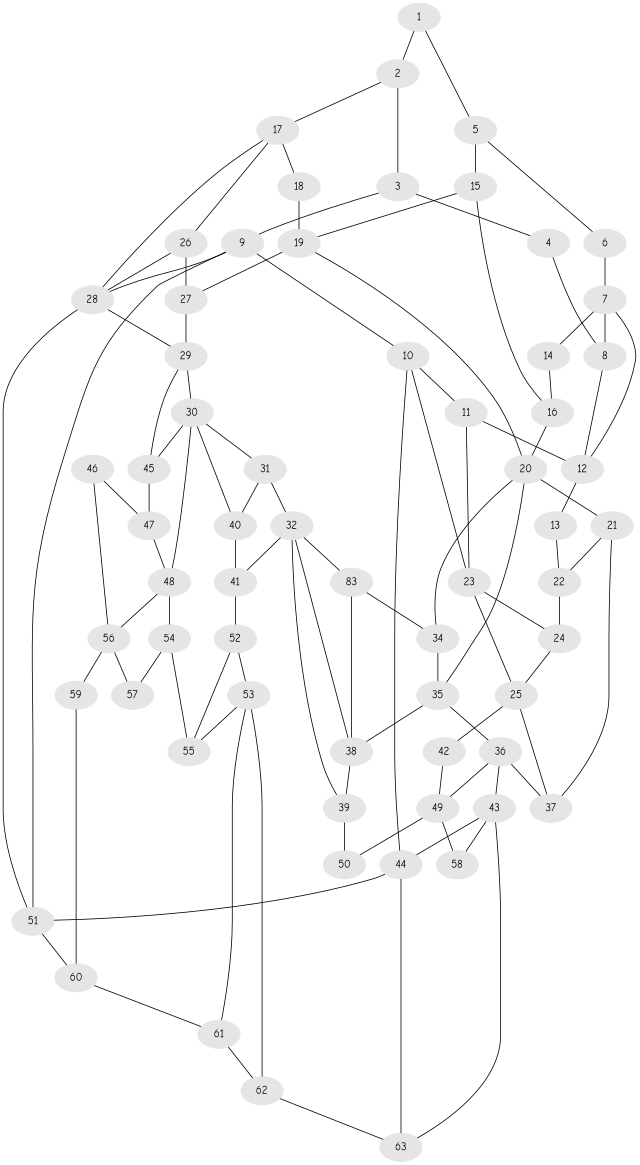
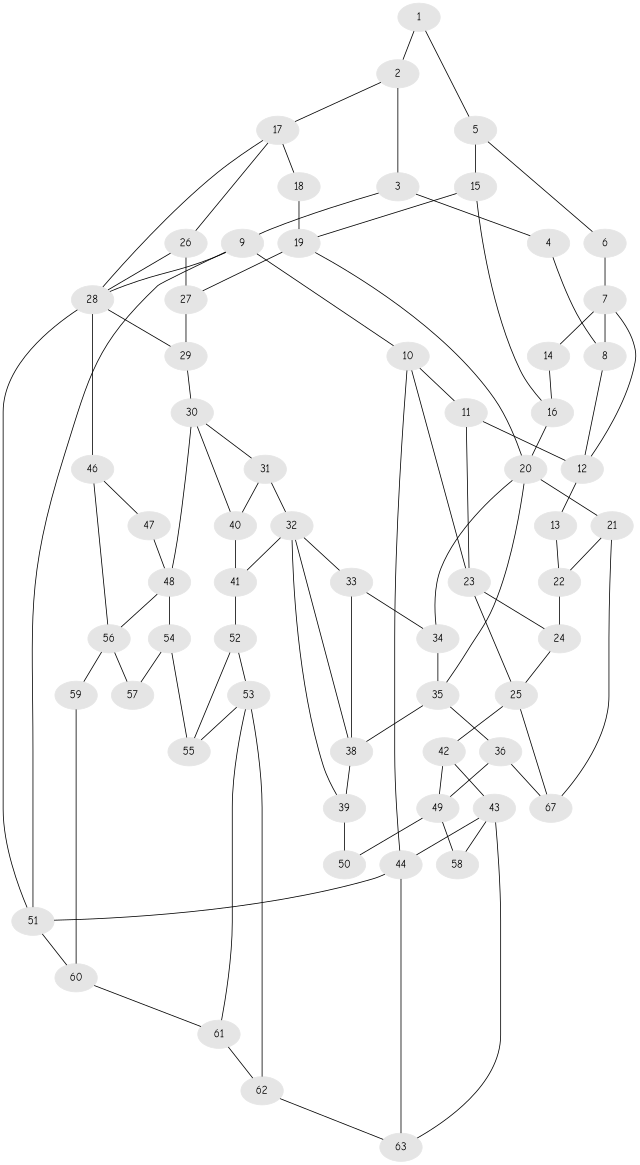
none -> (93, 385)
(149, 469) -> none
(352, 582) -> (352, 582)
(498, 780) -> (466, 776)
(551, 808) -> (551, 808)
